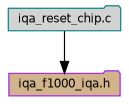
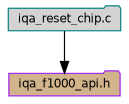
(64, 85) -> (64, 85)
